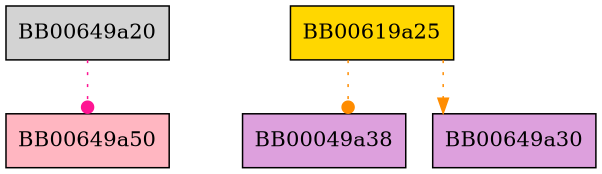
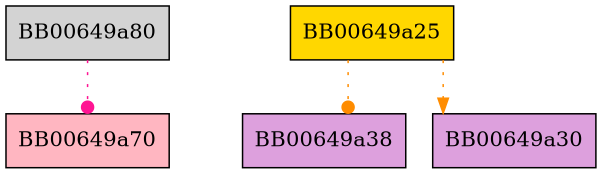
(88, 33) -> (88, 33)
(372, 33) -> (372, 33)
(88, 141) -> (88, 141)
(324, 141) -> (324, 141)
